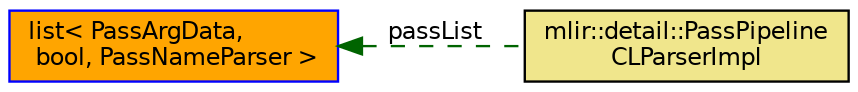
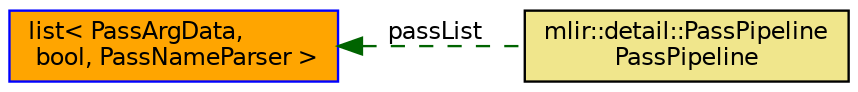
(687, 46) -> (687, 46)
